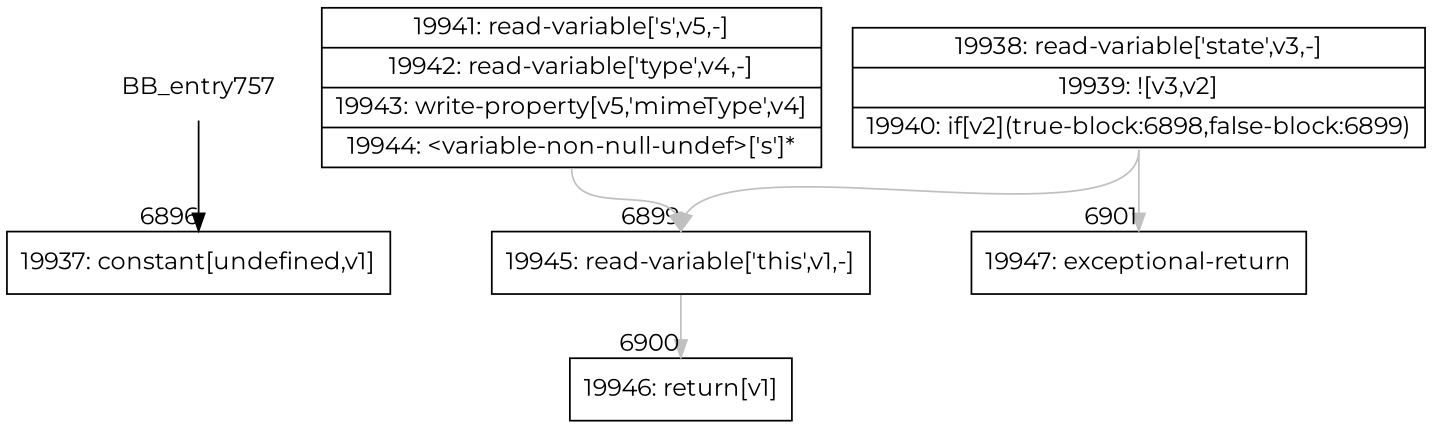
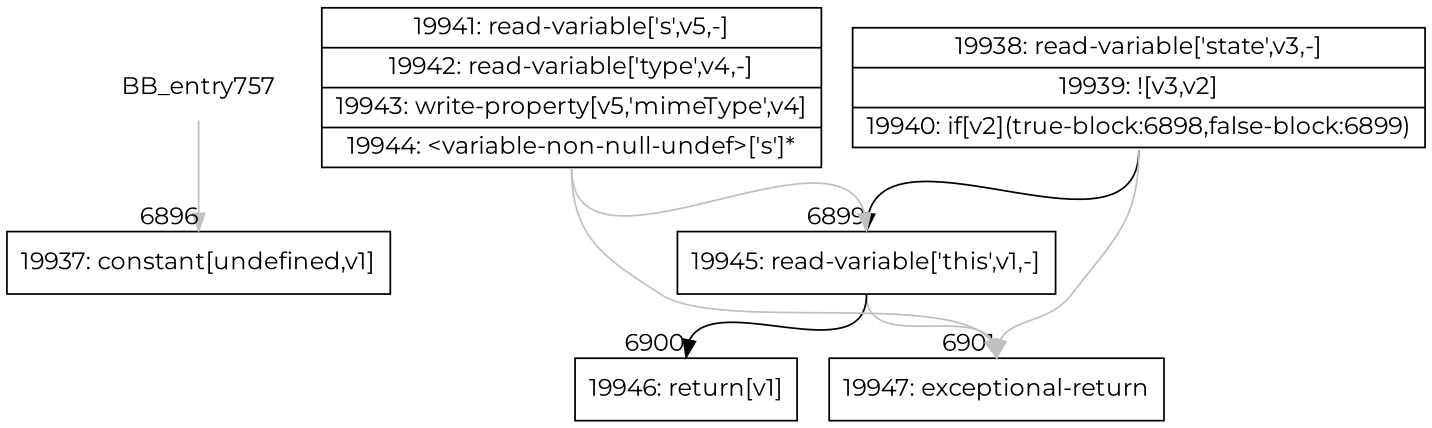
(199, 167) -> (199, 167)
(918, 191) -> (1011, 192)
none -> (745, 311)
(681, 317) -> (785, 327)
none -> (923, 326)
